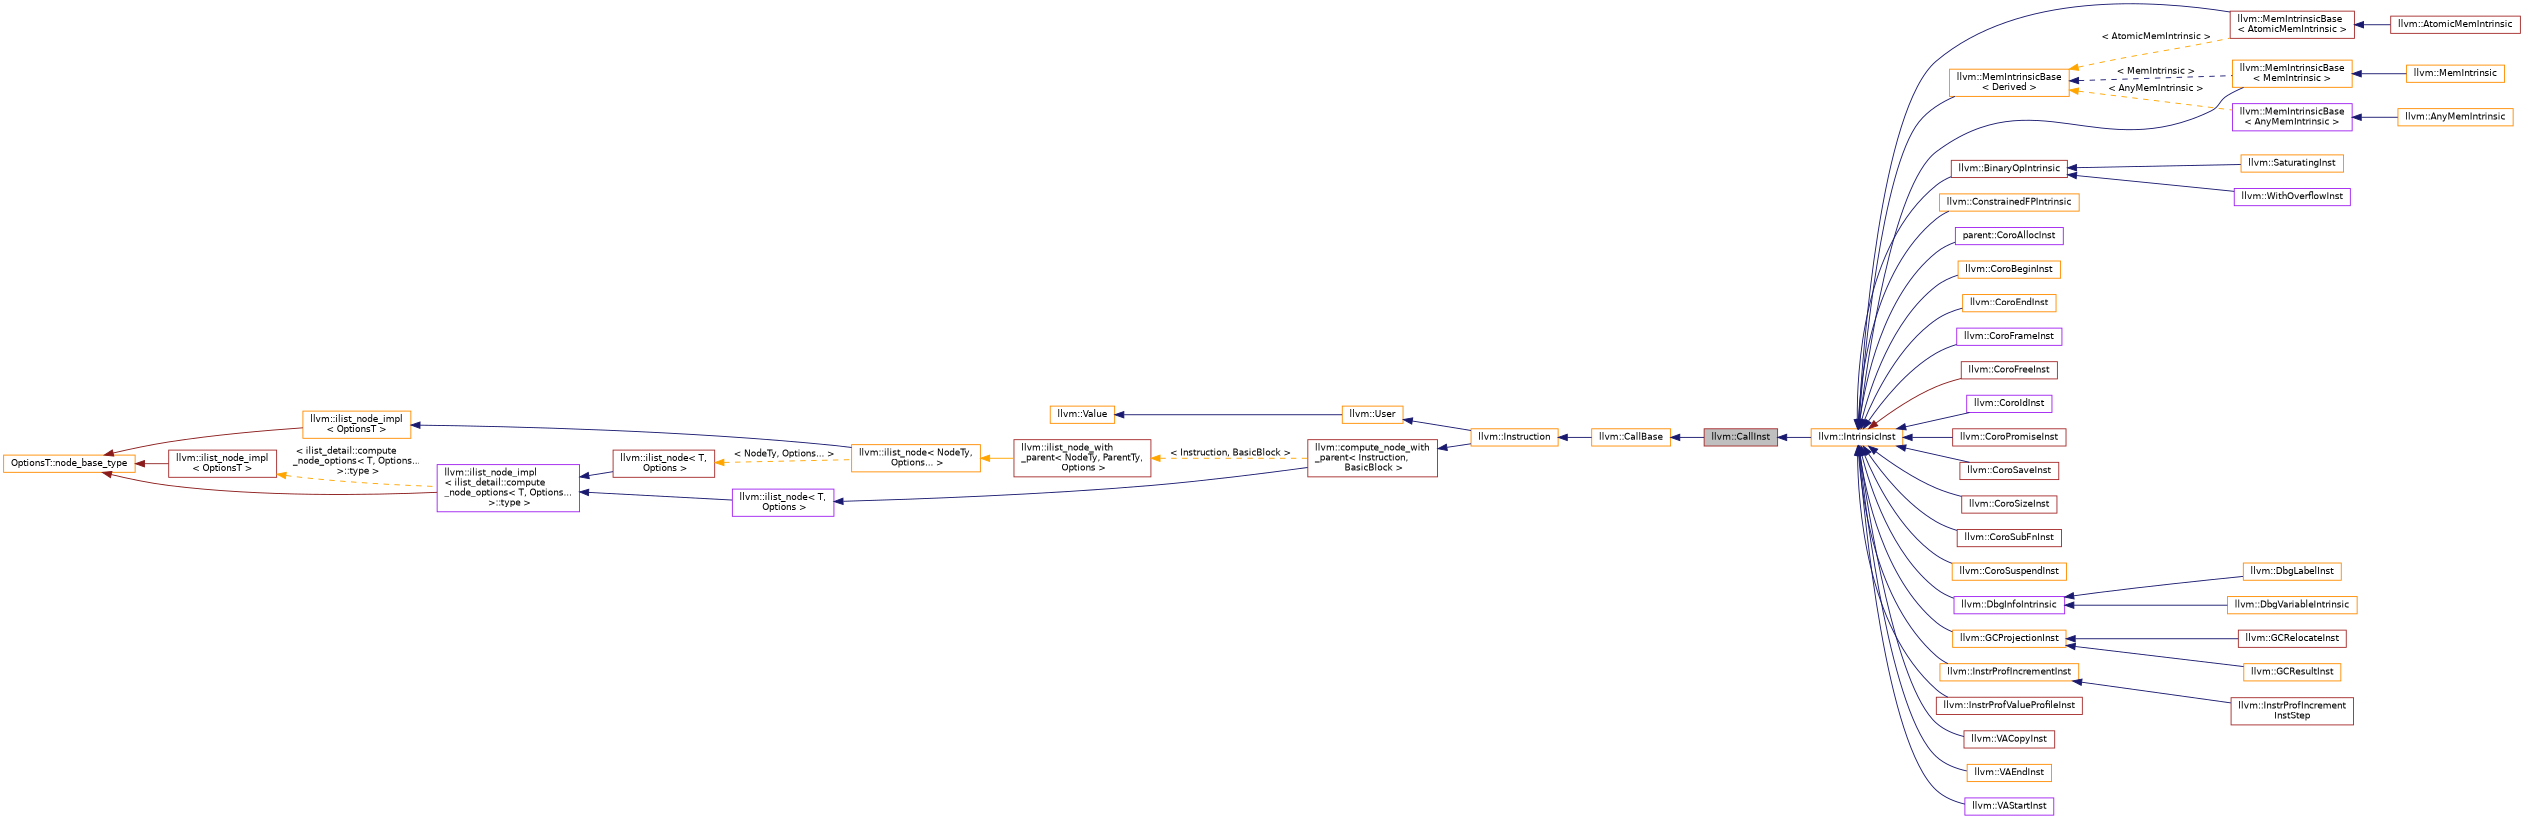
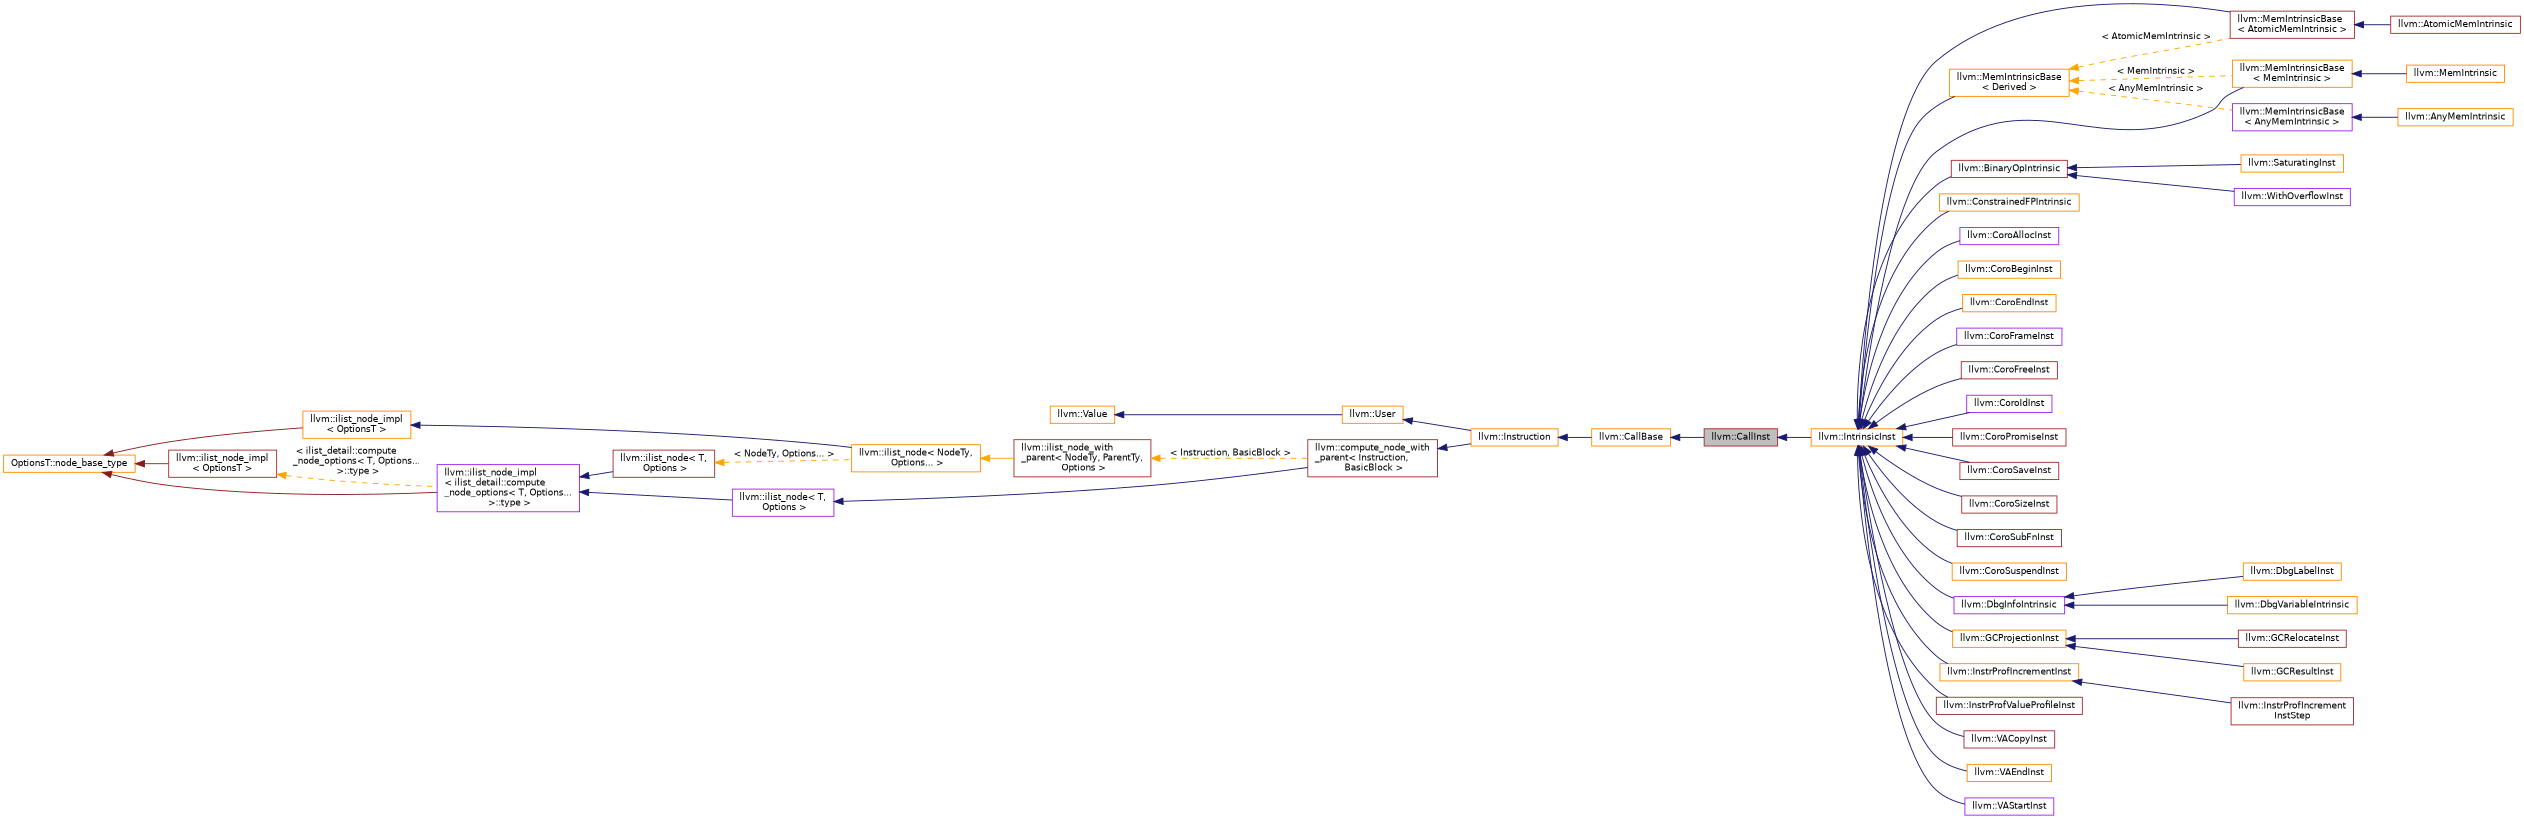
(2156, 78) -> (2156, 78)
(2009, 236) -> (2009, 236)
(1916, 397) -> (1916, 397)
